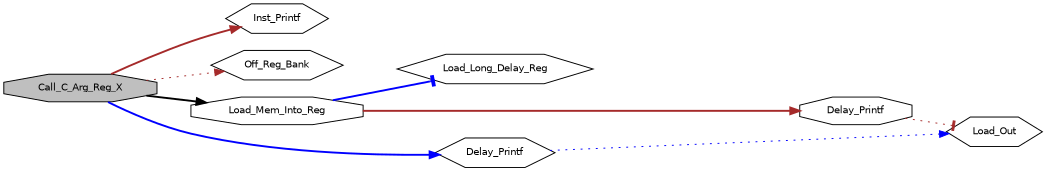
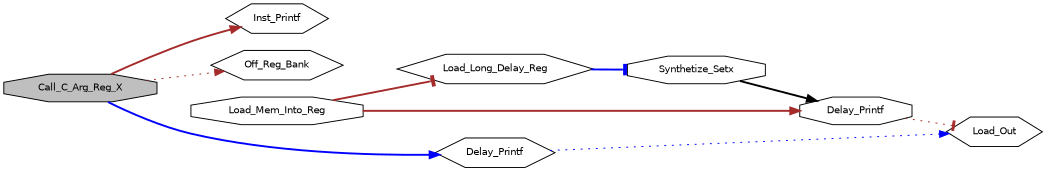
none -> (696, 70)
(381, 91) -> (381, 91)
(171, 99) -> none
